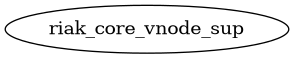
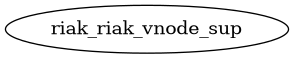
(147, 29) -> (147, 29)
